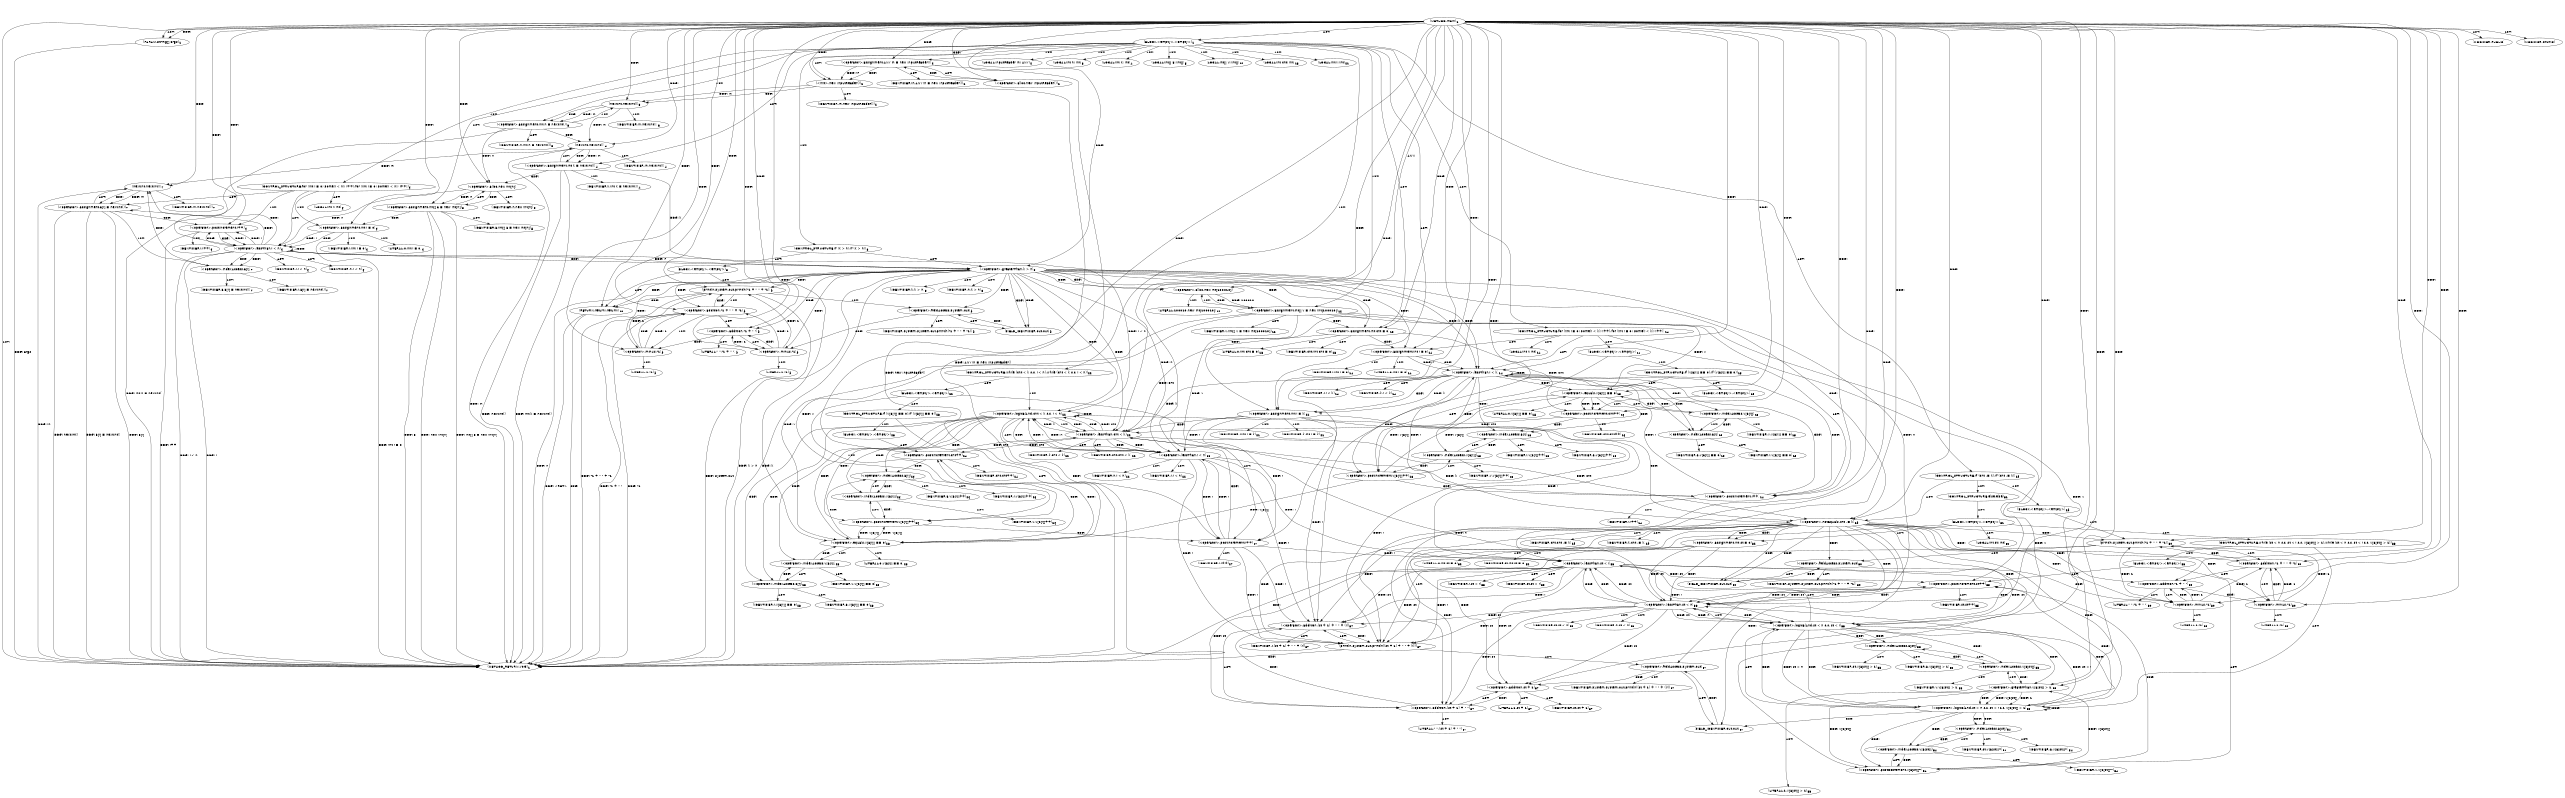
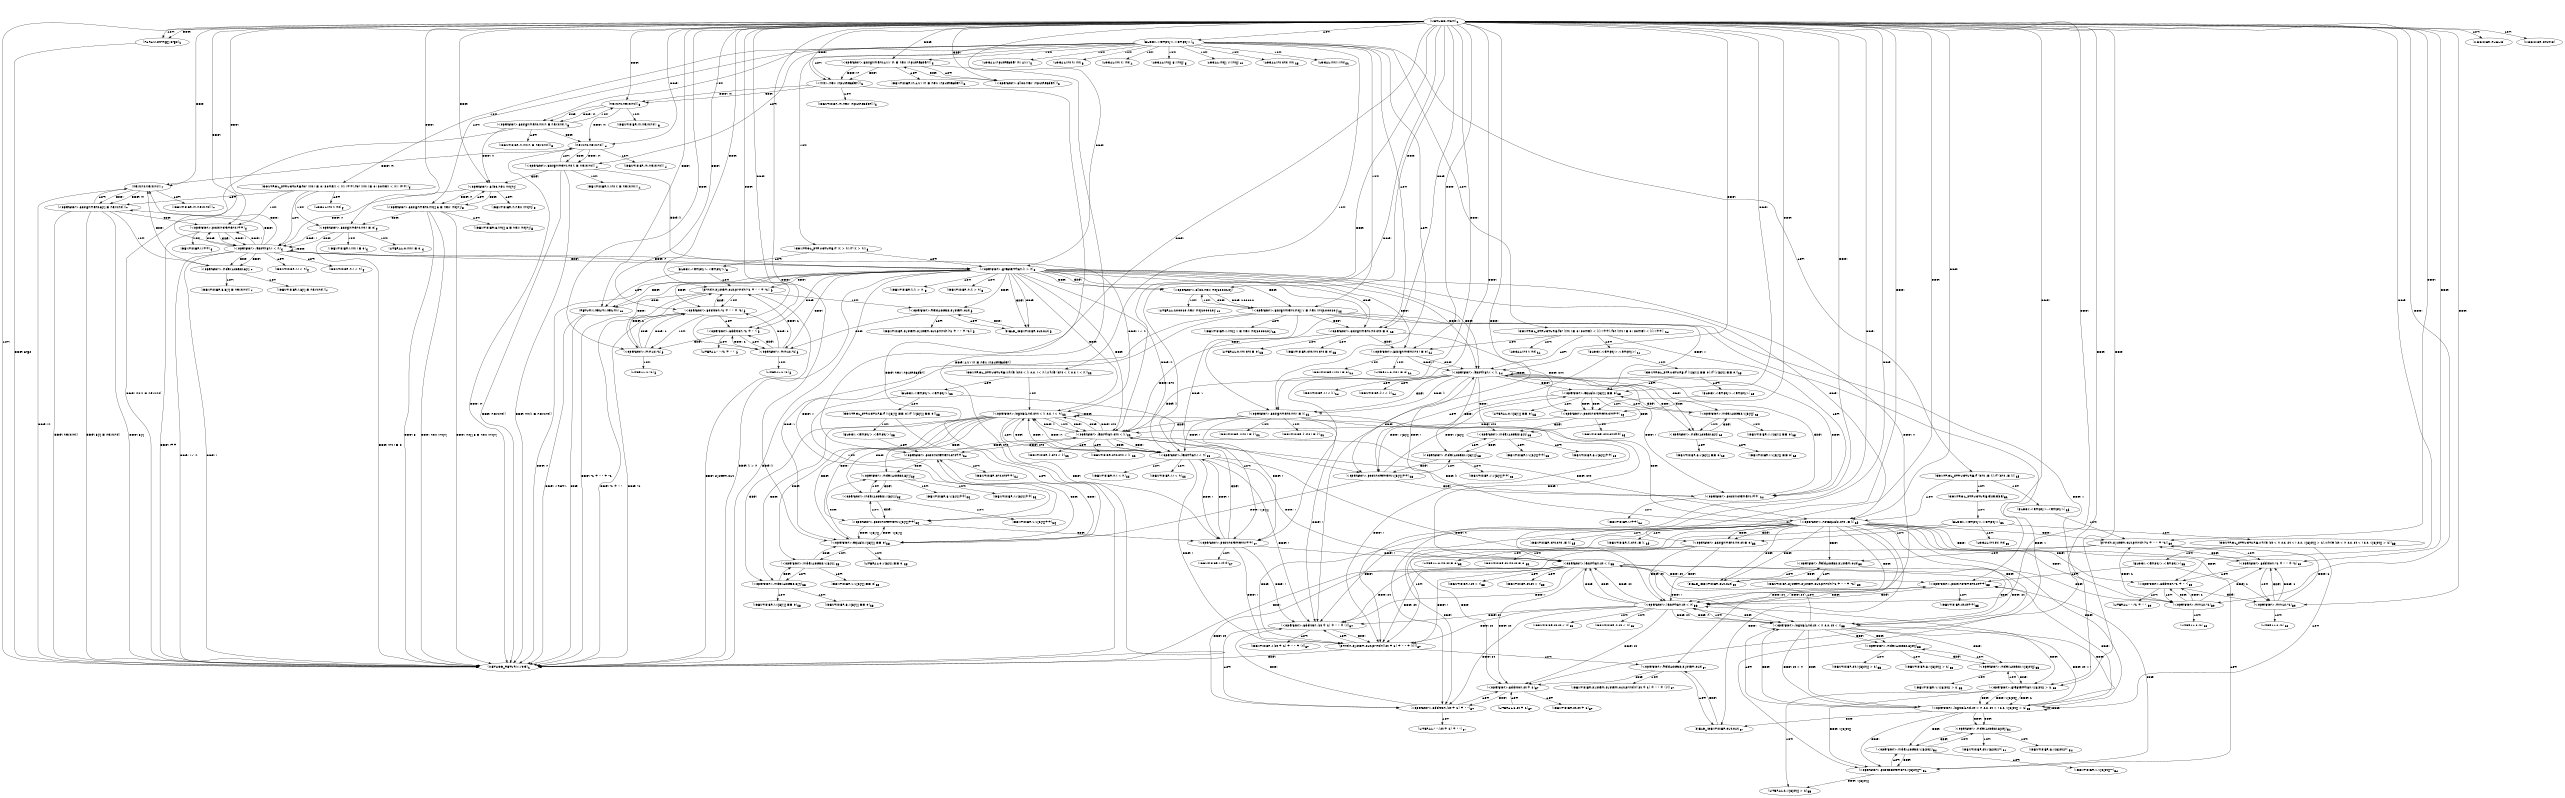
(1412, 156) -> (1412, 156)
none -> (1932, 183)
(1521, 697) -> (1511, 699)
(2063, 761) -> (1842, 781)
